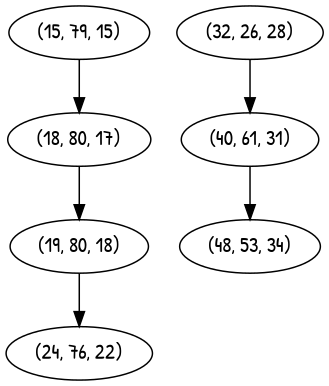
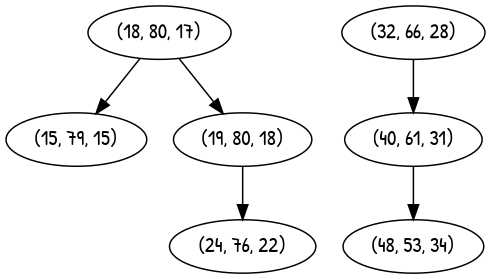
(250, 33) -> (413, 33)
(79, 79) -> (123, 80)
